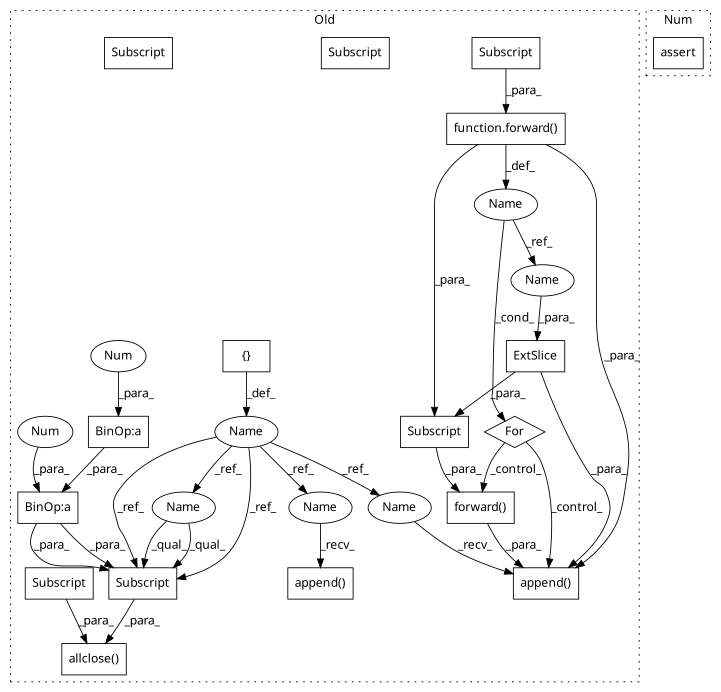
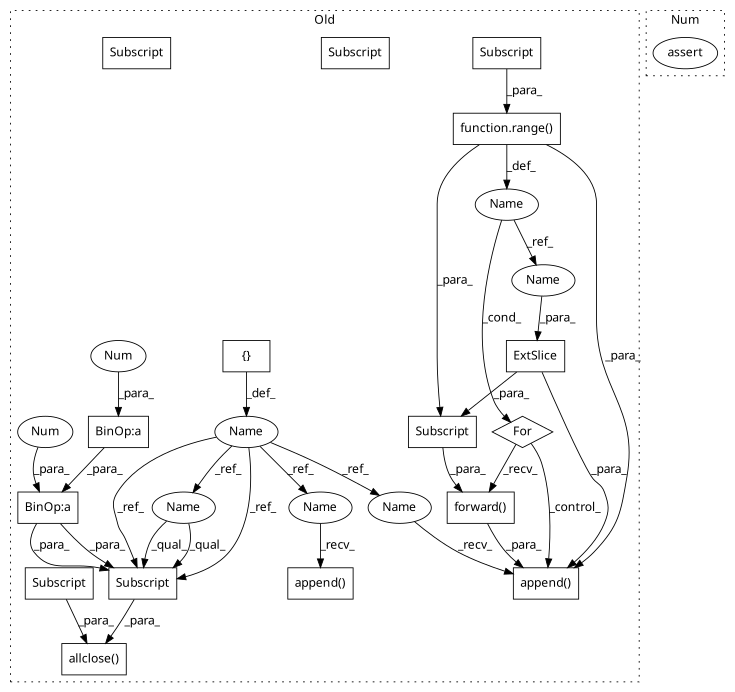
(678, 53) -> (685, 53)
(506, 129) -> (507, 129)
(516, 470) -> (521, 470)
